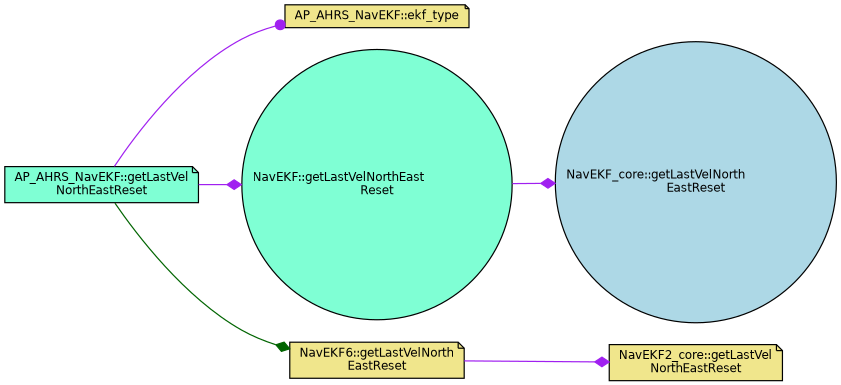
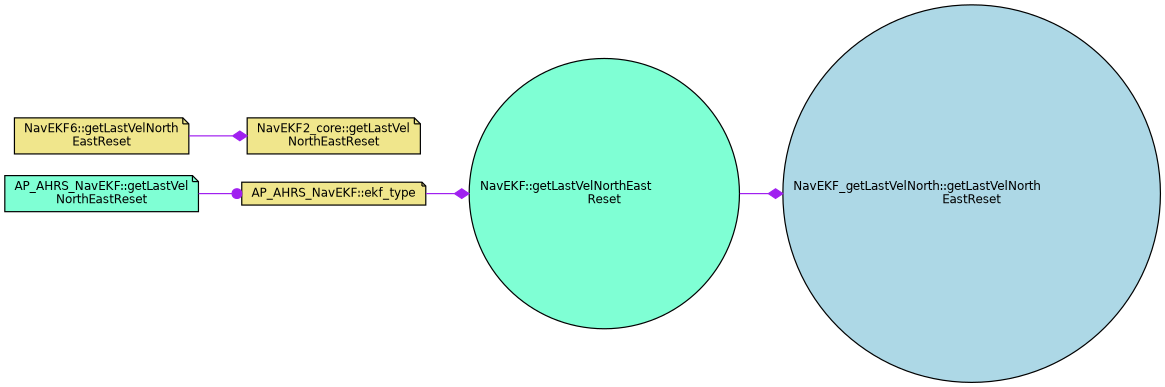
(696, 182) -> (972, 194)
(213, 185) -> (440, 194)
(185, 286) -> none
